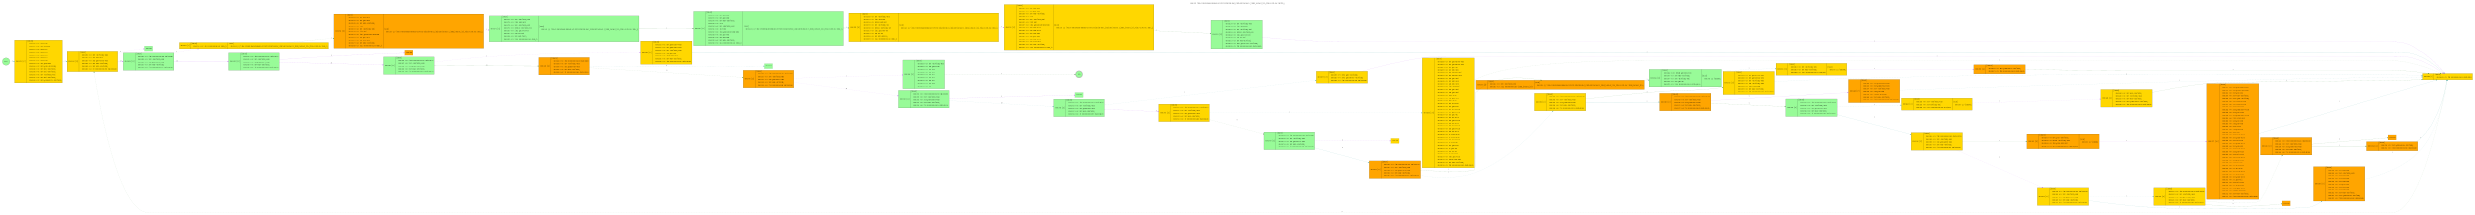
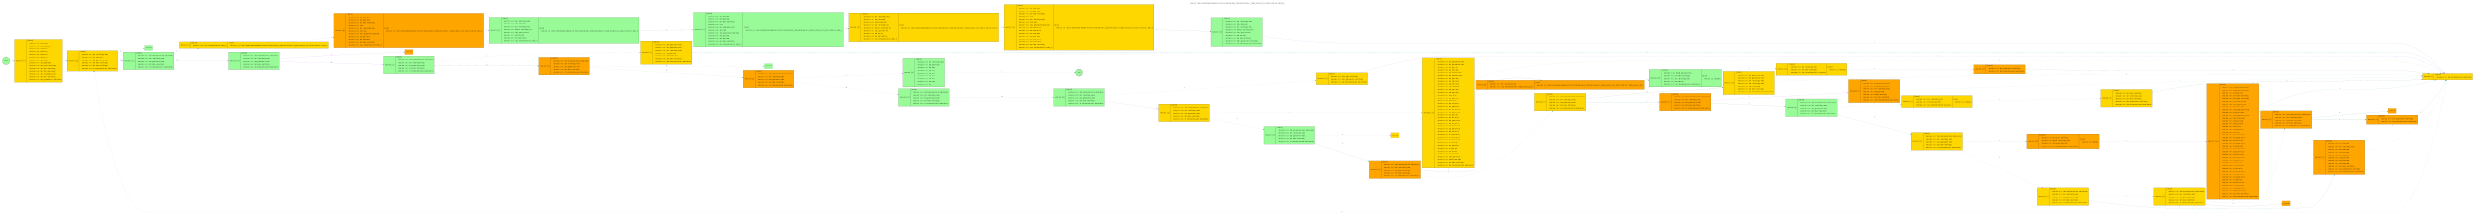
(1079, 95) -> none
